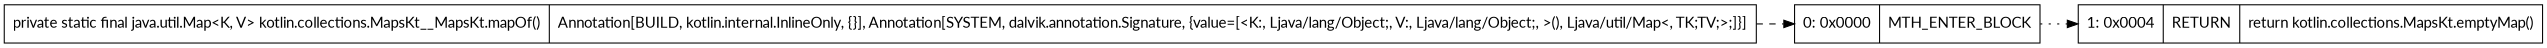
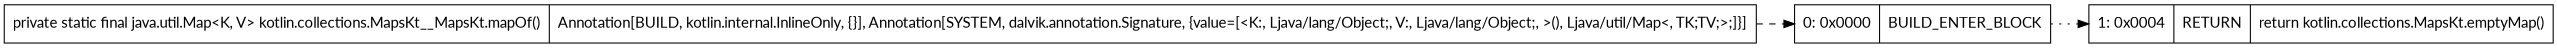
(1960, 23) -> (1965, 23)
